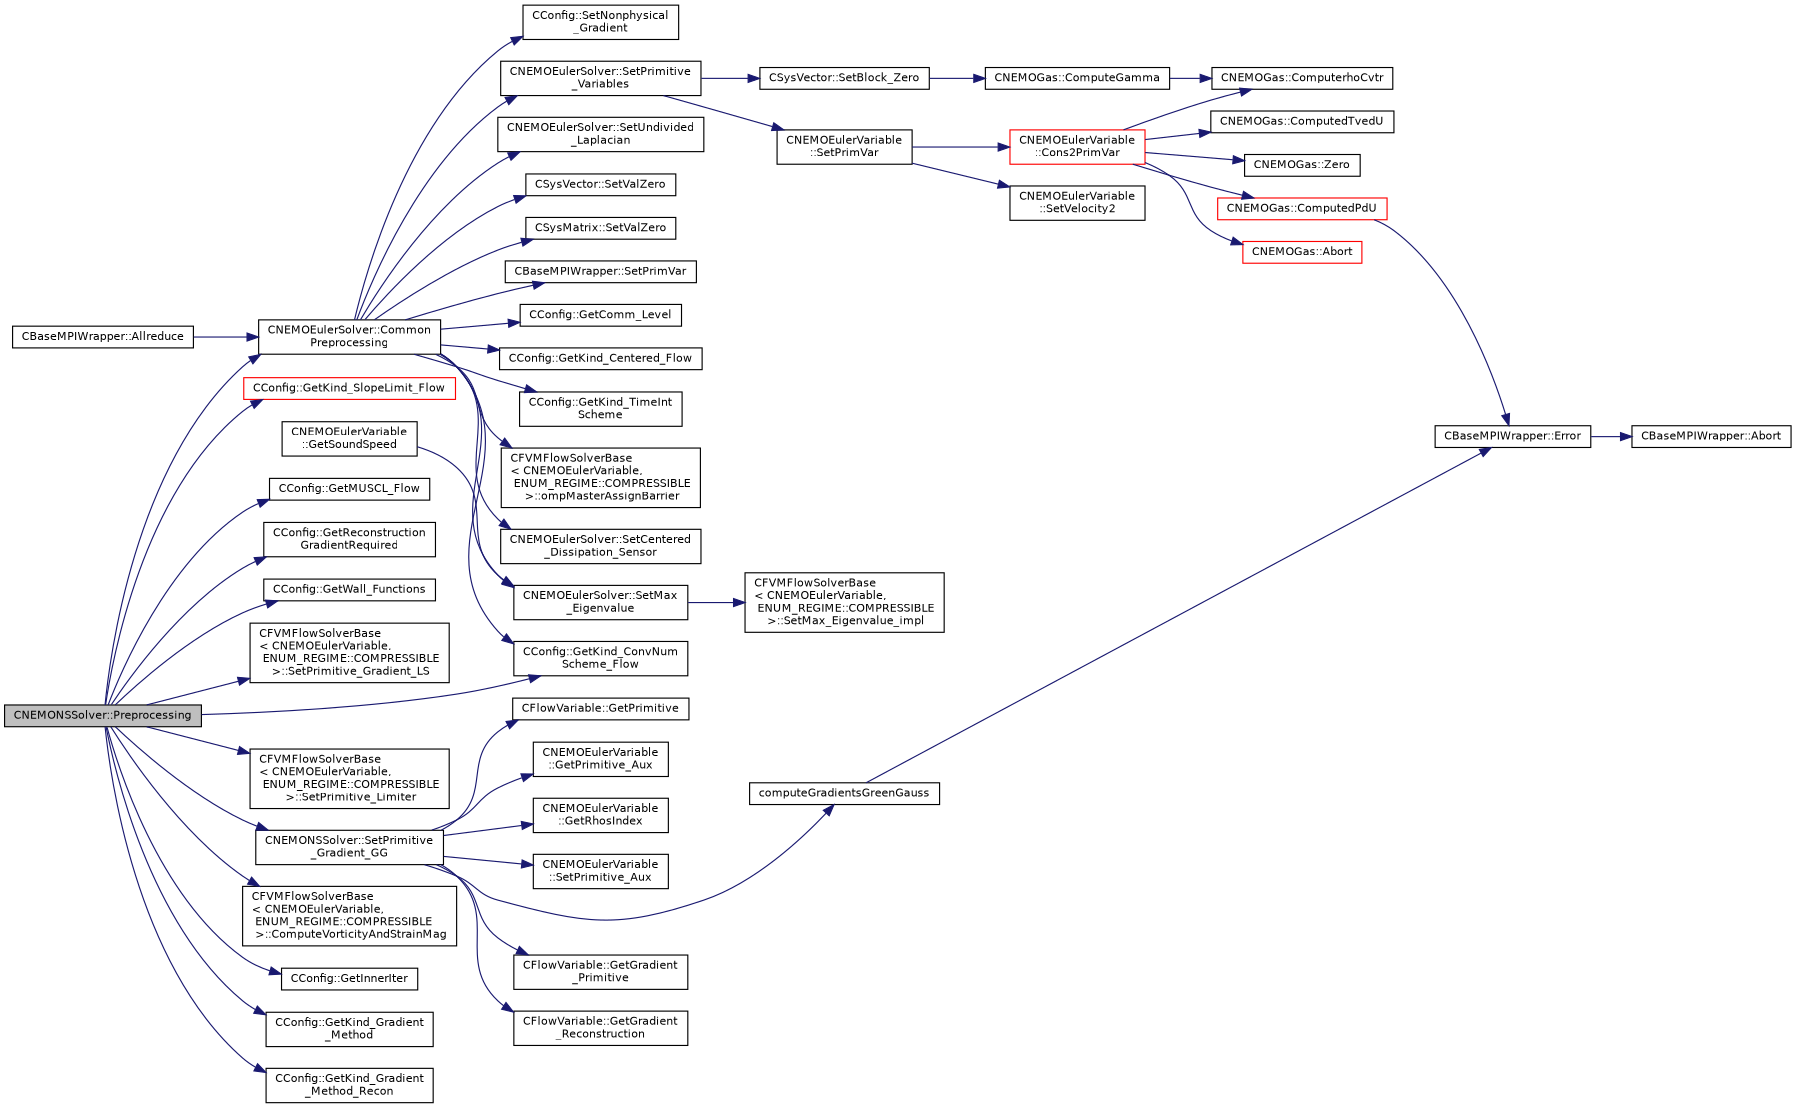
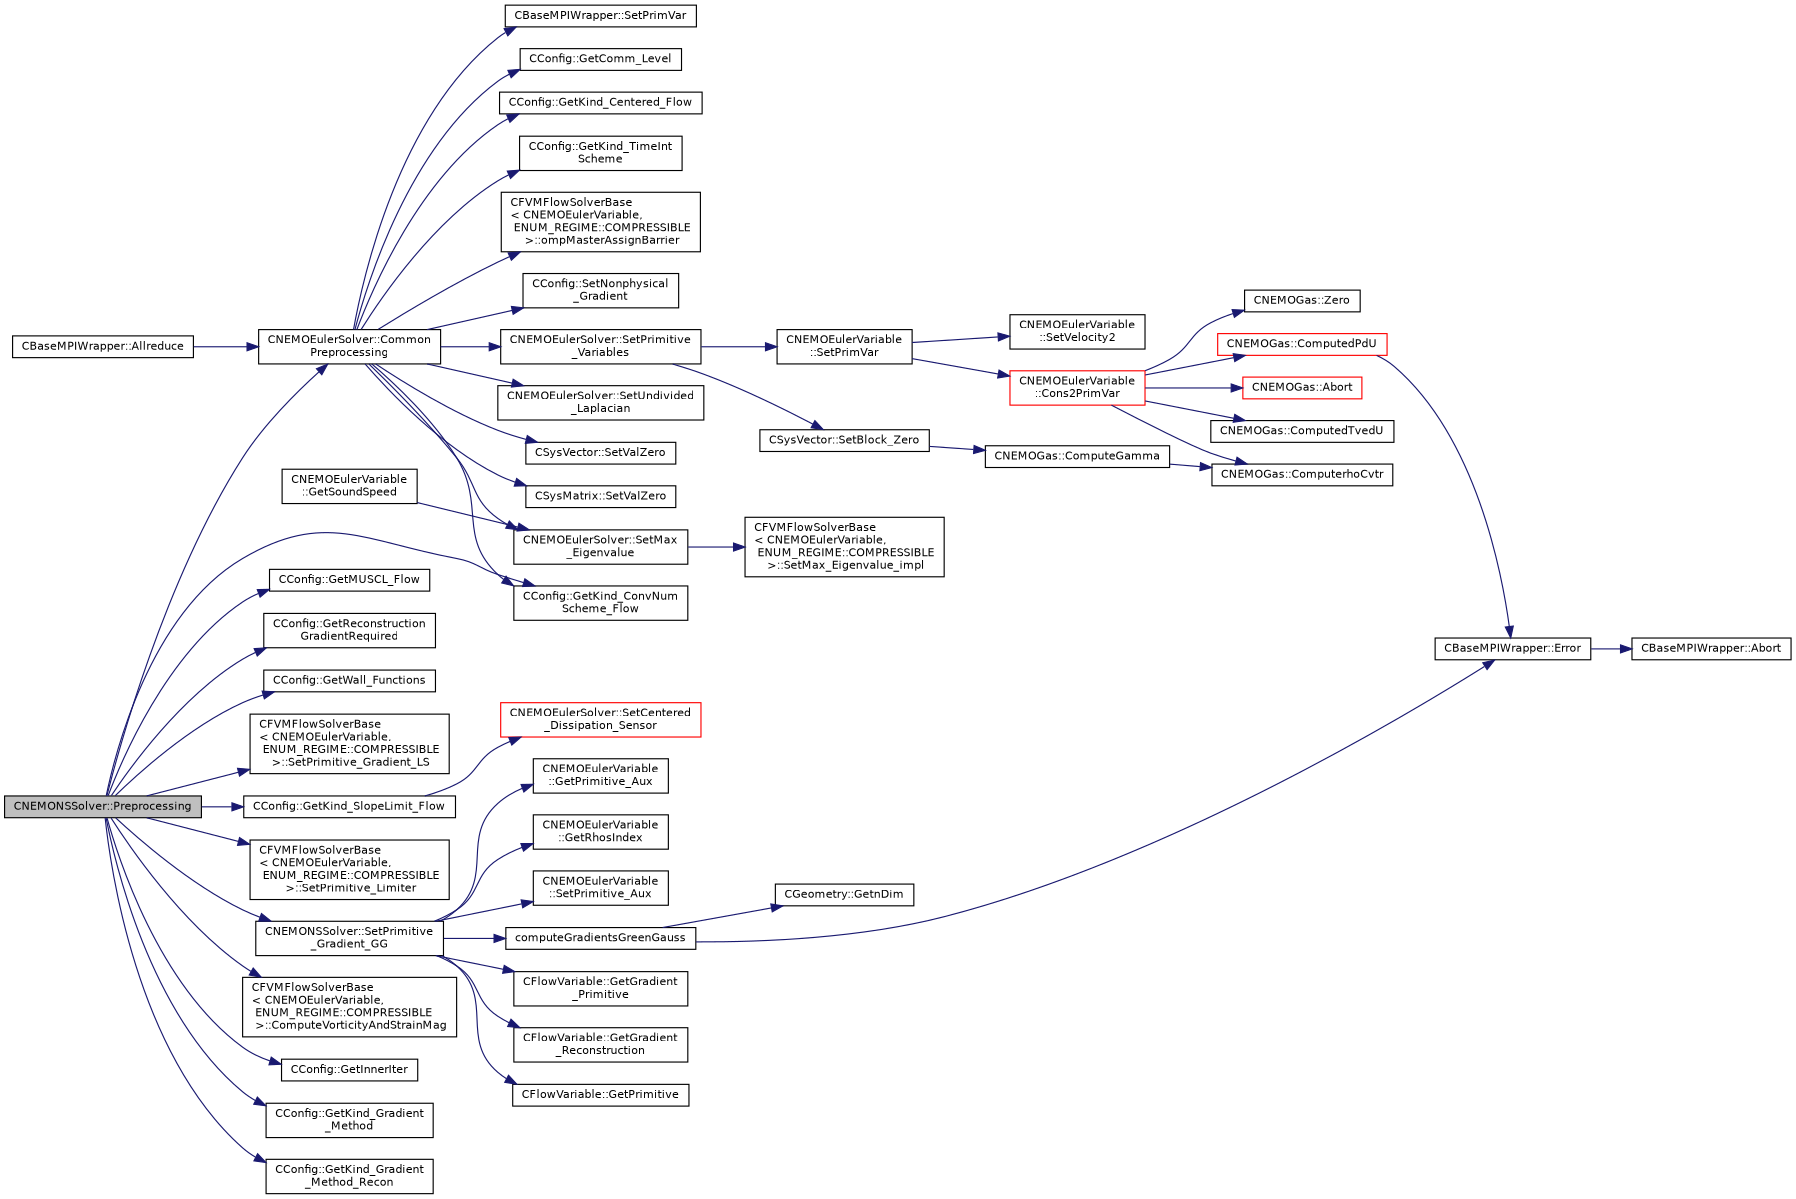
(350, 389) -> (350, 807)
(478, 435) -> (471, 774)
(601, 546) -> (601, 720)
none -> (845, 895)
